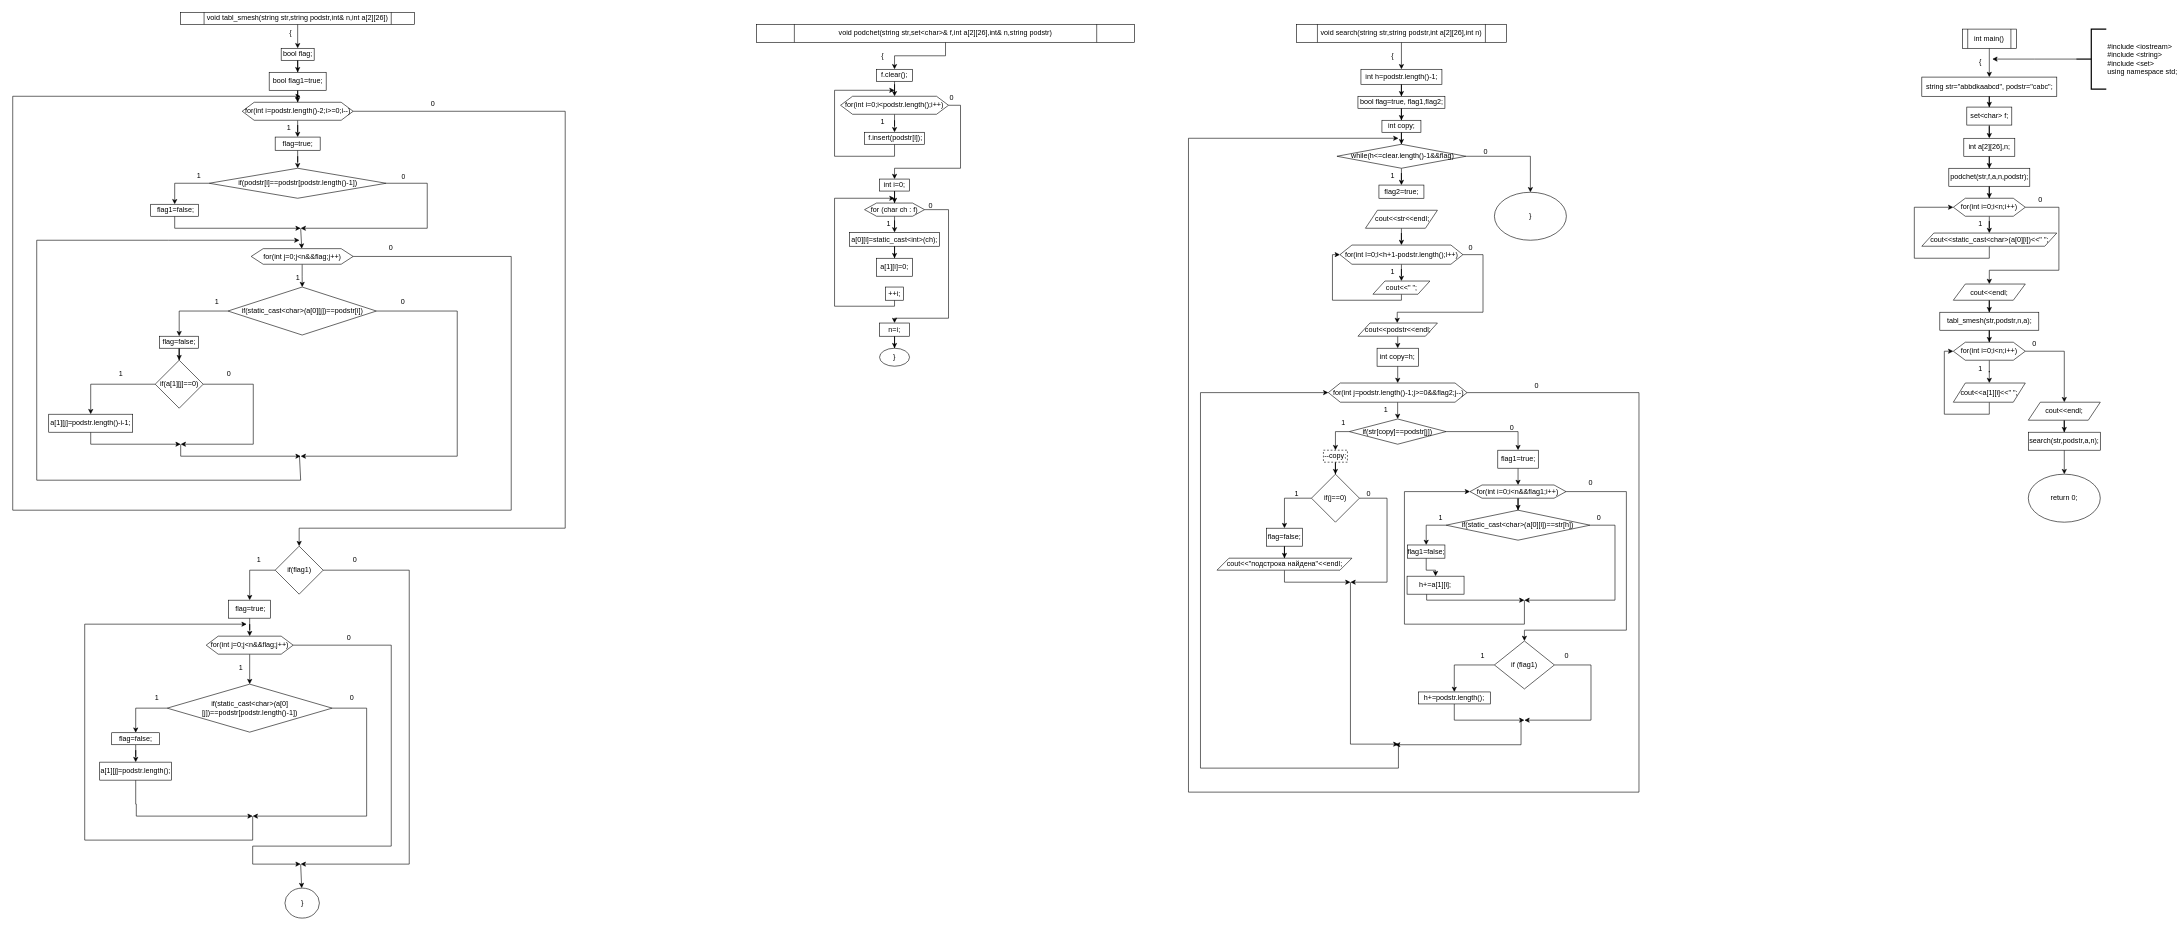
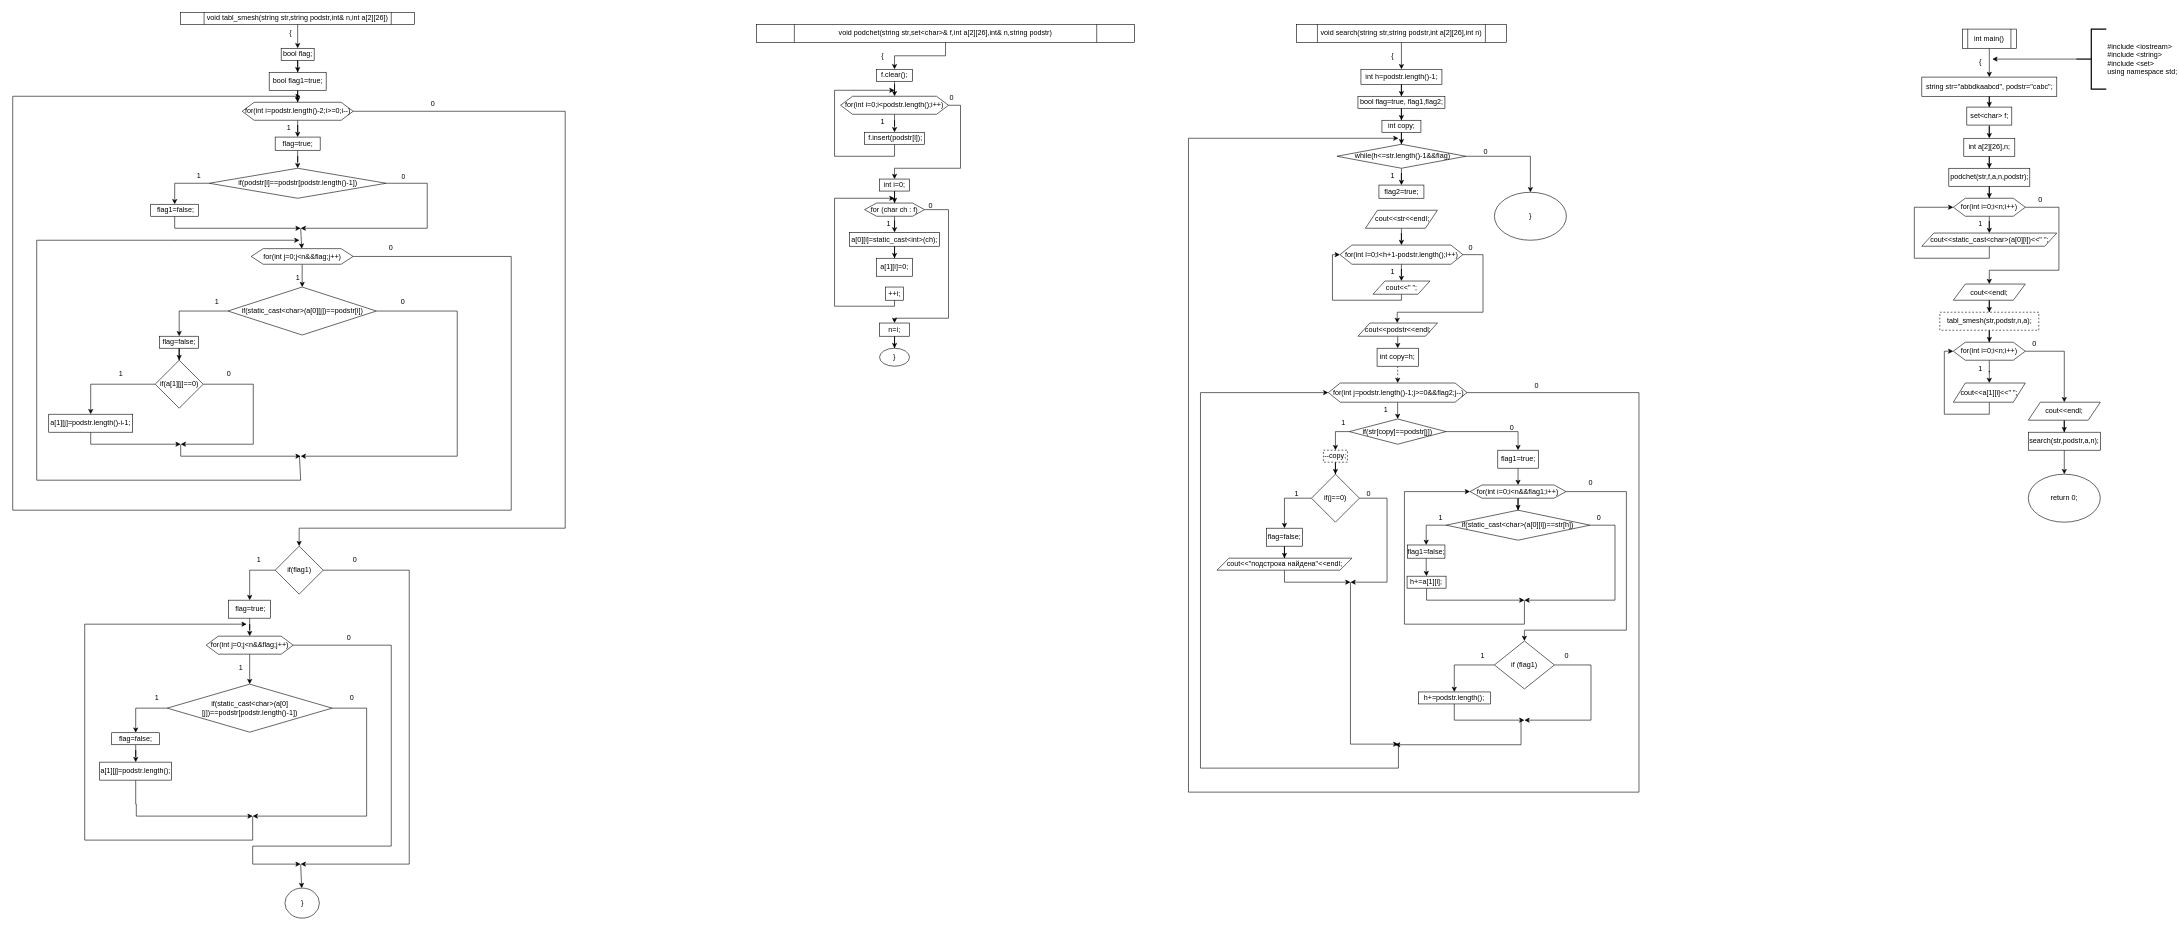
(1402, 156) -> (1402, 156)
(1989, 321) -> (1989, 321)
(1398, 372) -> (1398, 372)
(1435, 585) -> (1426, 582)
